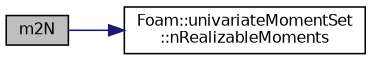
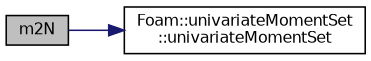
(245, 30) -> (245, 30)
